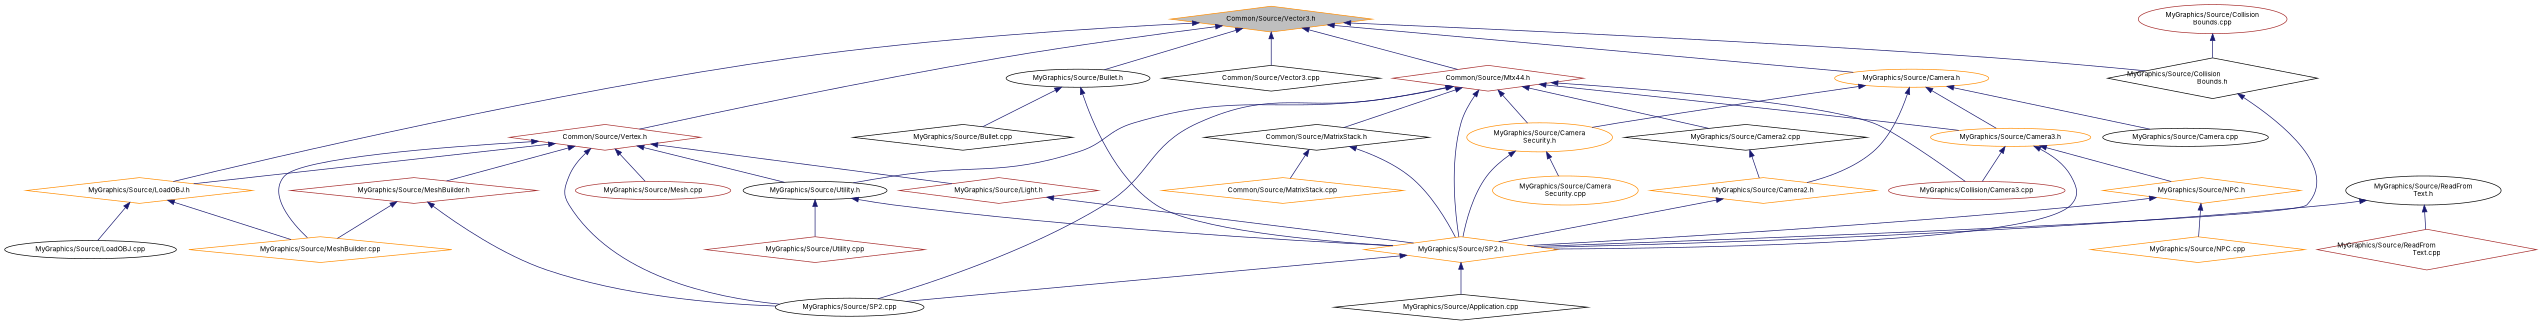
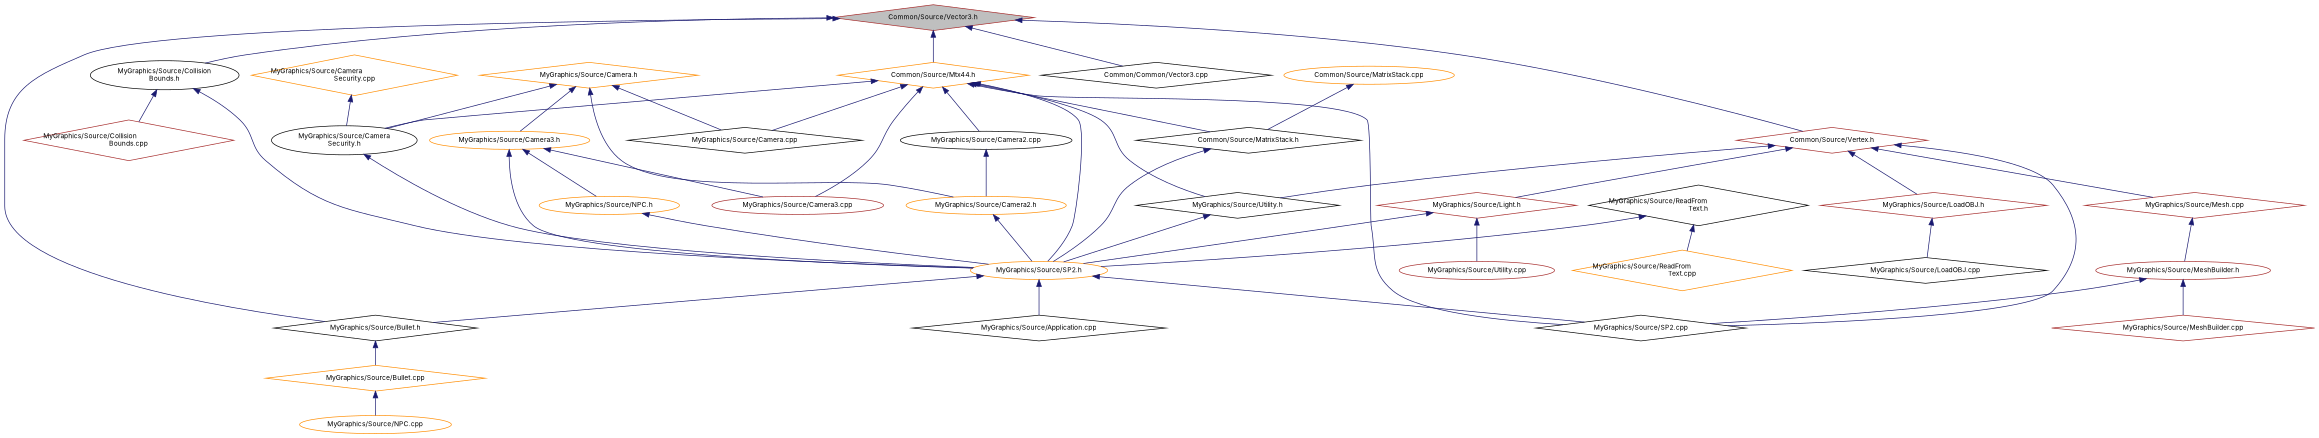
(1271, 19) -> (933, 18)
(2213, 19) -> (129, 140)
(1594, 49) -> none
(2213, 49) -> (146, 109)
(679, 76) -> none
(1078, 78) -> (375, 328)
(1271, 78) -> (1156, 75)
(1488, 78) -> (933, 75)
(1912, 78) -> (589, 75)
(2213, 78) -> (165, 75)
(1753, 107) -> (837, 109)
(963, 137) -> (375, 378)
(1540, 137) -> (344, 140)
(1746, 137) -> (986, 140)
(2186, 137) -> (745, 140)
(371, 155) -> none
(507, 164) -> (2188, 243)
(1298, 167) -> (1305, 110)
(1554, 167) -> (348, 114)
(139, 191) -> (1934, 205)
(414, 191) -> (2183, 270)
(653, 191) -> (2195, 205)
(815, 191) -> (1238, 205)
(1283, 191) -> (1369, 75)
(1565, 191) -> (354, 75)
(1763, 191) -> (986, 205)
(1977, 191) -> (798, 205)
(2202, 191) -> (609, 205)
(2423, 191) -> (1699, 205)
(233, 221) -> none
(815, 222) -> (1477, 243)
(1206, 223) -> (705, 299)
(2200, 224) -> (375, 407)
(91, 250) -> (1926, 270)
(320, 250) -> (2183, 328)
(815, 250) -> (1477, 270)
(1461, 250) -> (1039, 270)
(2198, 250) -> (375, 425)
(2427, 250) -> (1682, 270)
(850, 307) -> (1641, 328)
